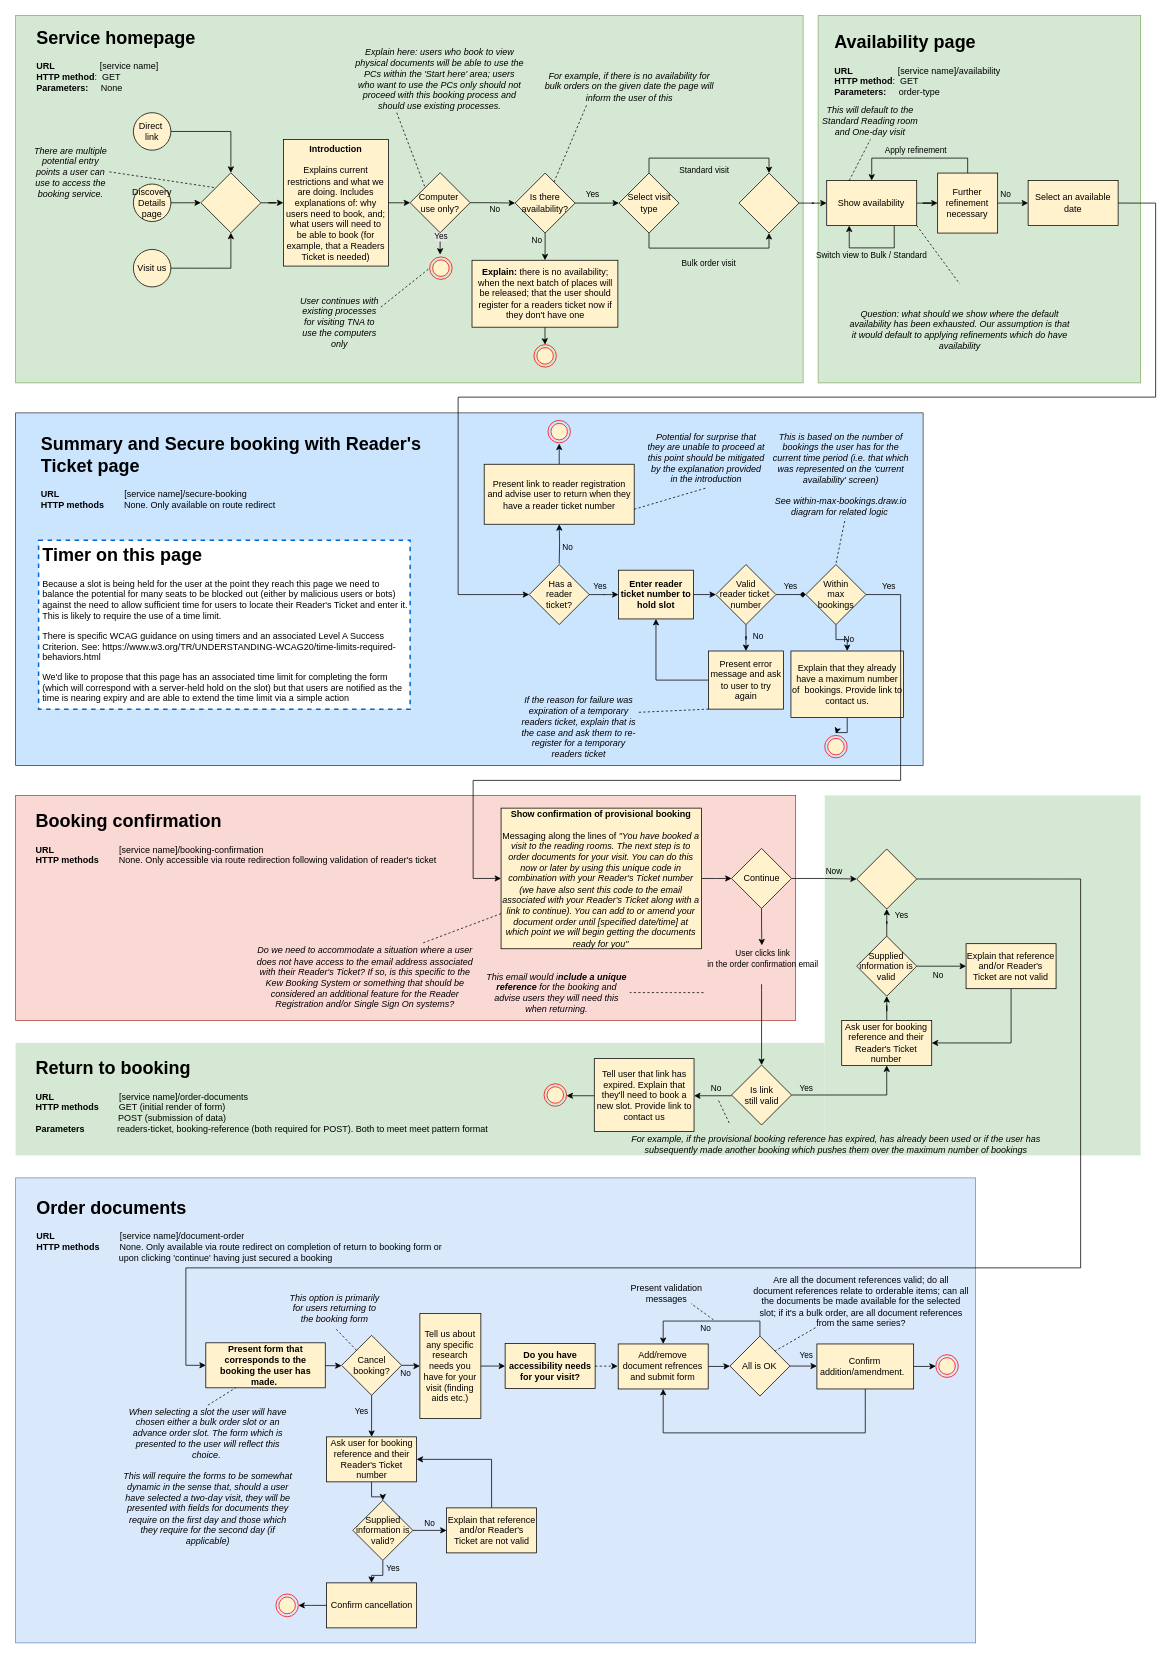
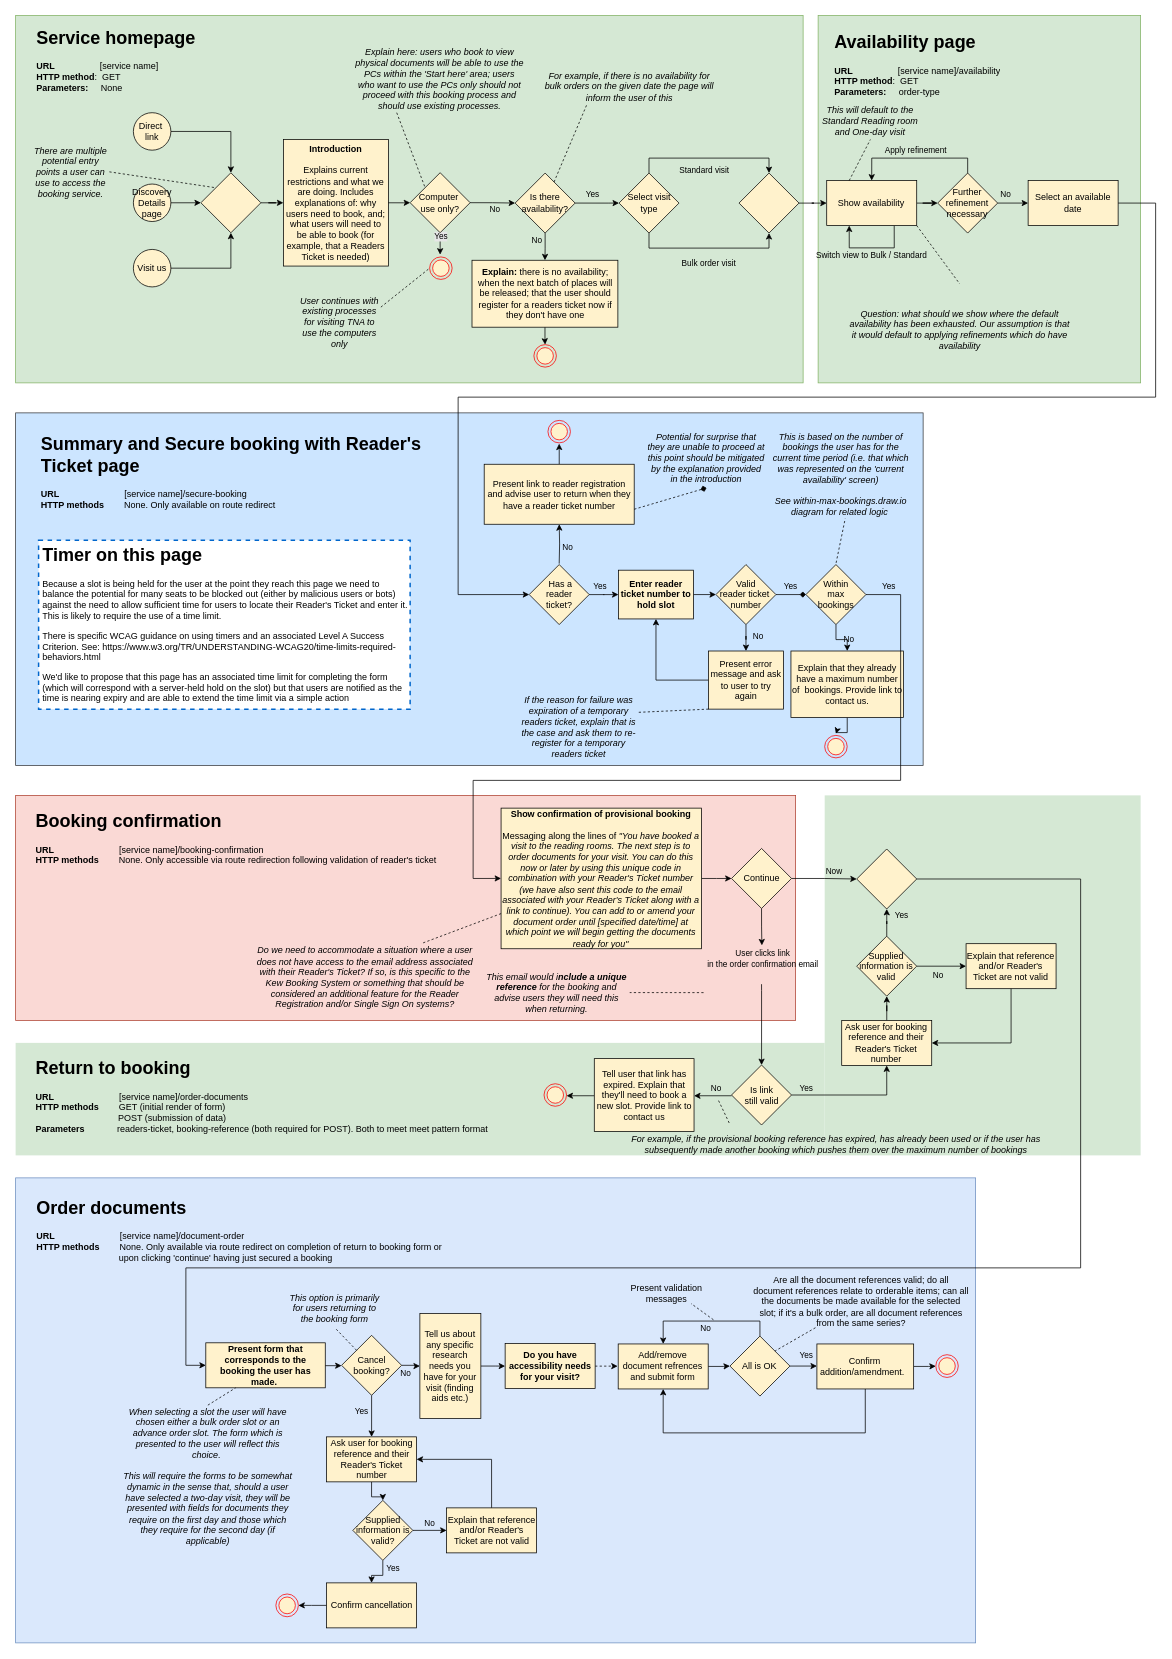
(967, 203) -> (967, 203)
(702, 489) -> (700, 490)
